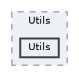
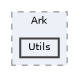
(40, 21) -> (40, 21)
